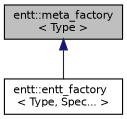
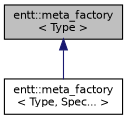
(63, 97) -> (63, 97)
